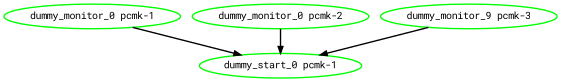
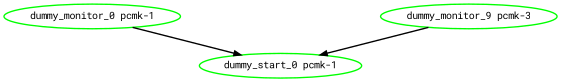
(281, 16) -> none
